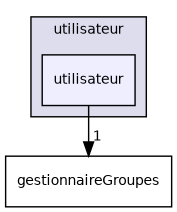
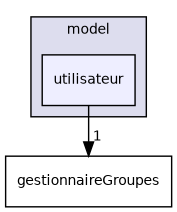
(89, 30) -> (89, 30)
